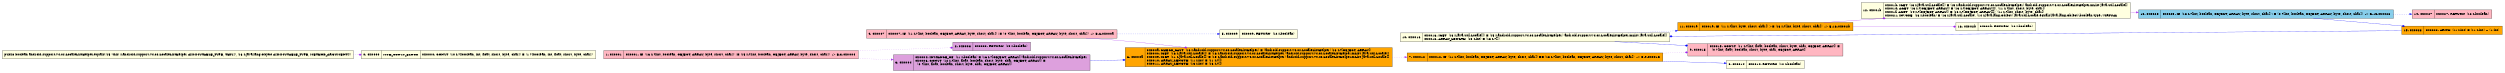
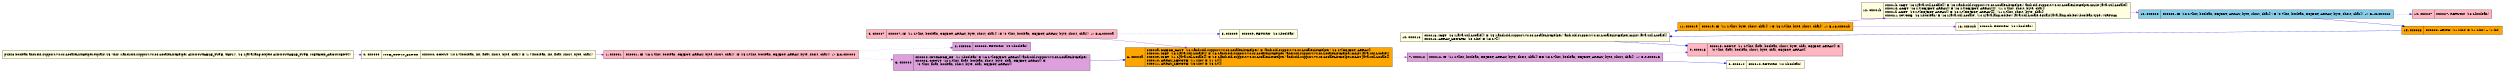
none -> (598, 55)
(1535, 57) -> (1535, 57)
